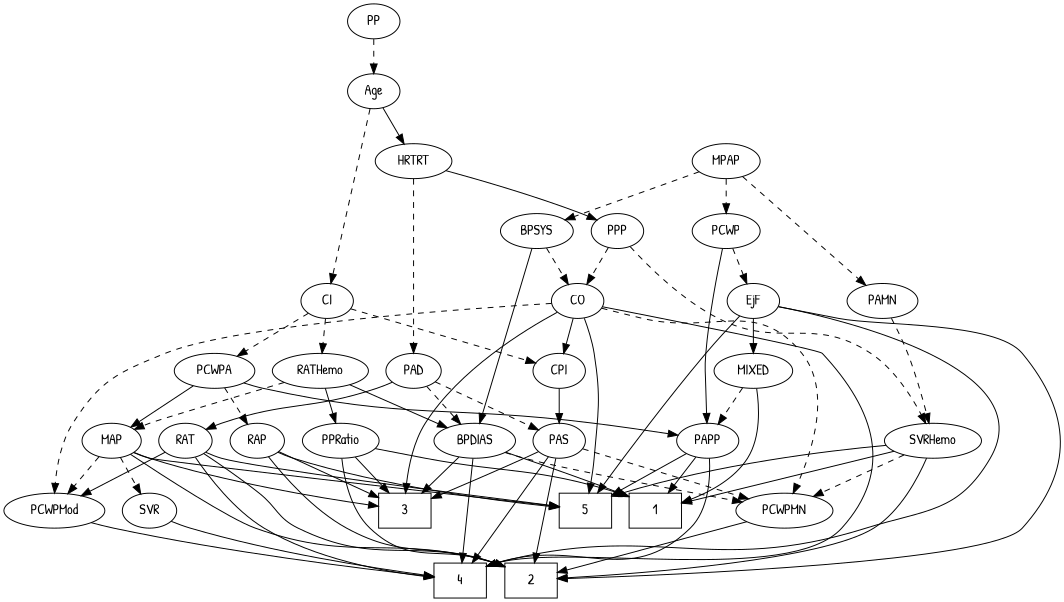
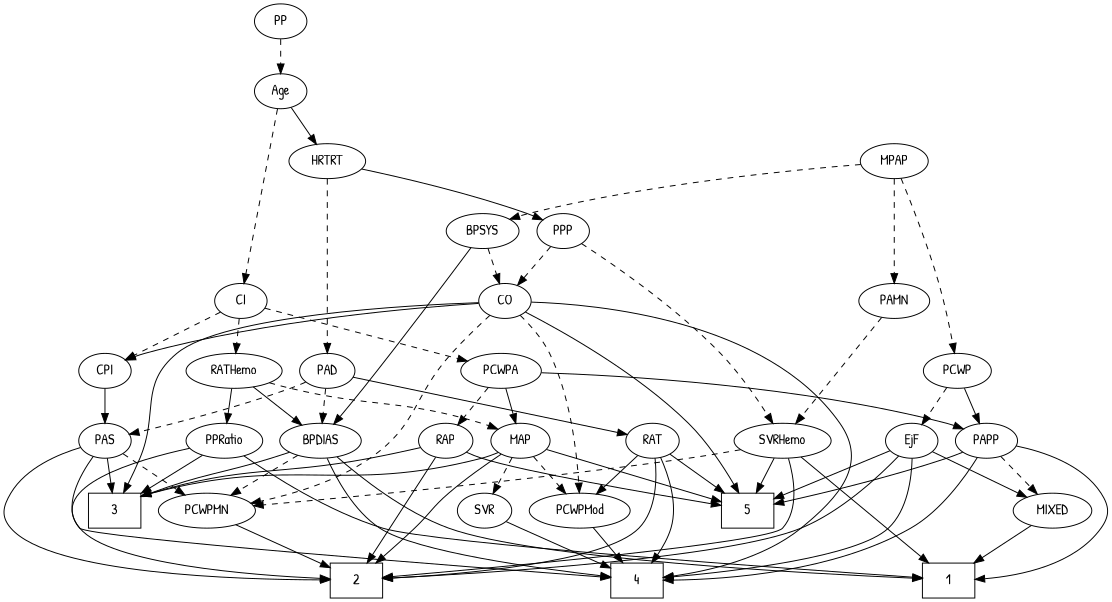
(733, 402) -> (1016, 472)
